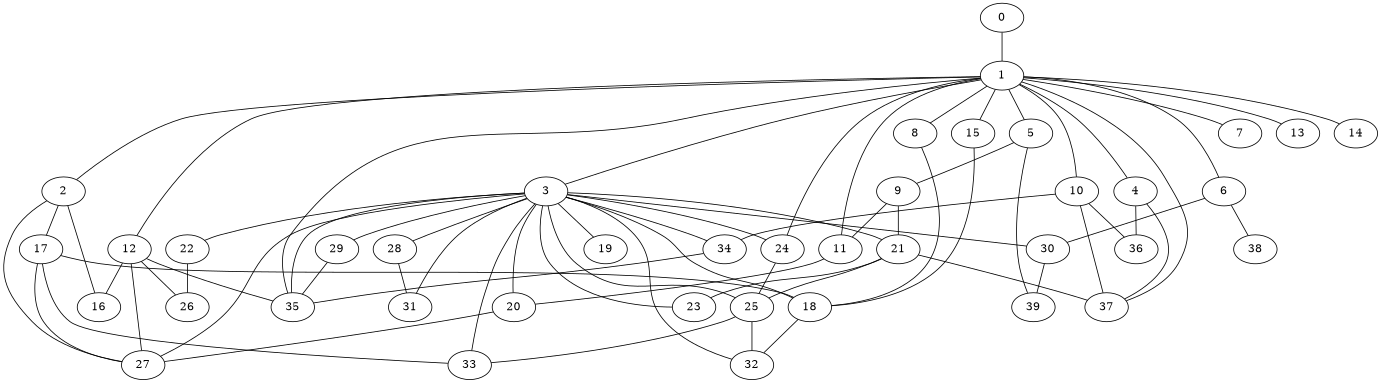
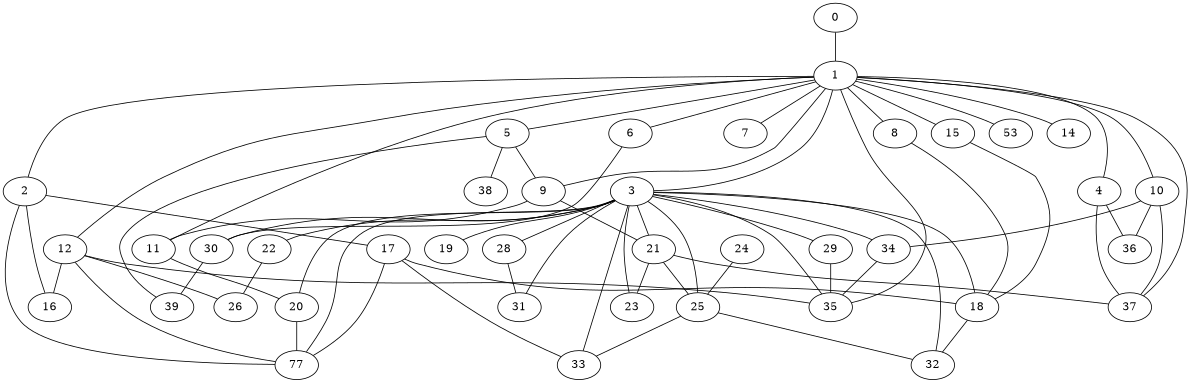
(858, 124) -> (710, 170)
(1298, 133) -> (1011, 133)
(668, 212) -> none
(1240, 220) -> (497, 162)
(143, 365) -> (297, 365)
